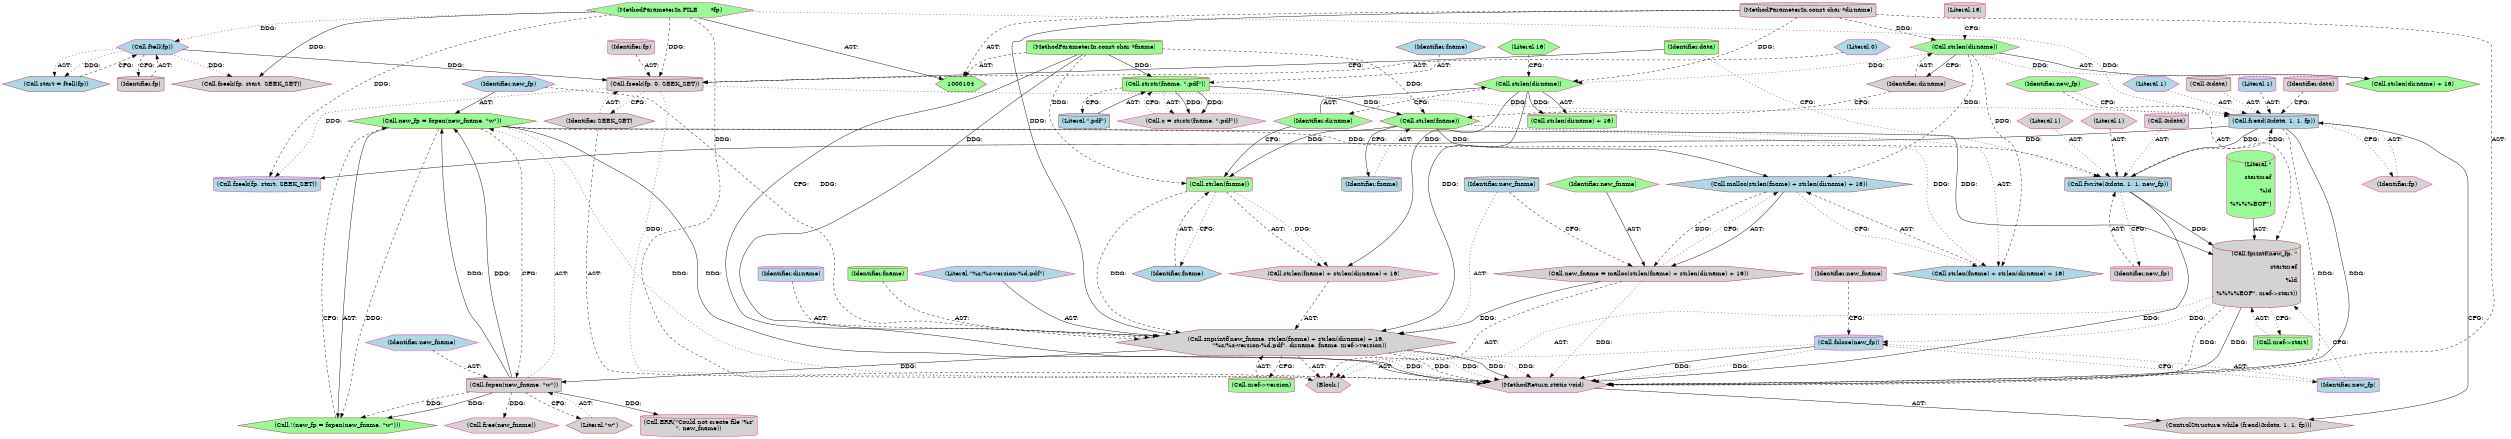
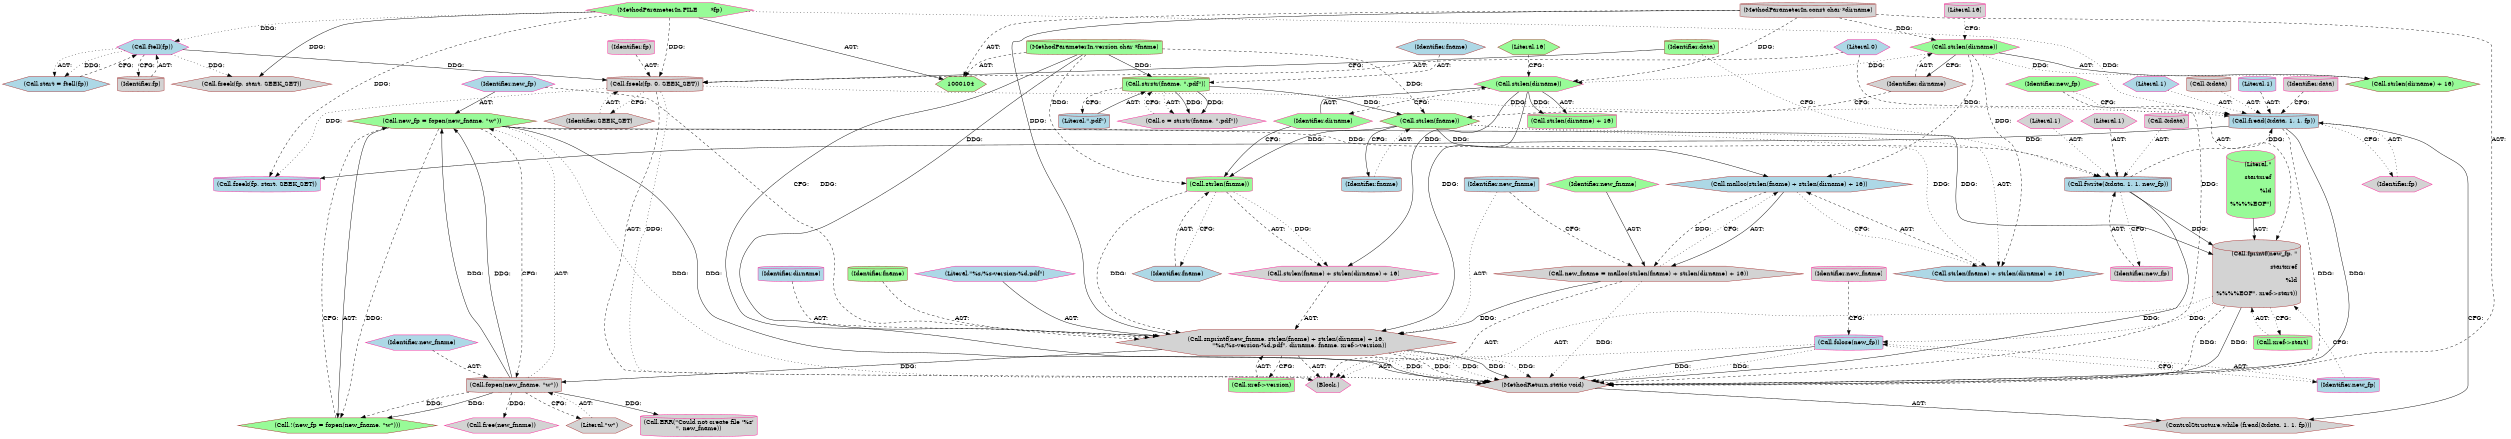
(1094, 47) -> (1094, 47)
(2229, 145) -> none
(971, 372) -> (2177, 315)
(646, 374) -> (626, 370)
(1543, 385) -> (1543, 385)
